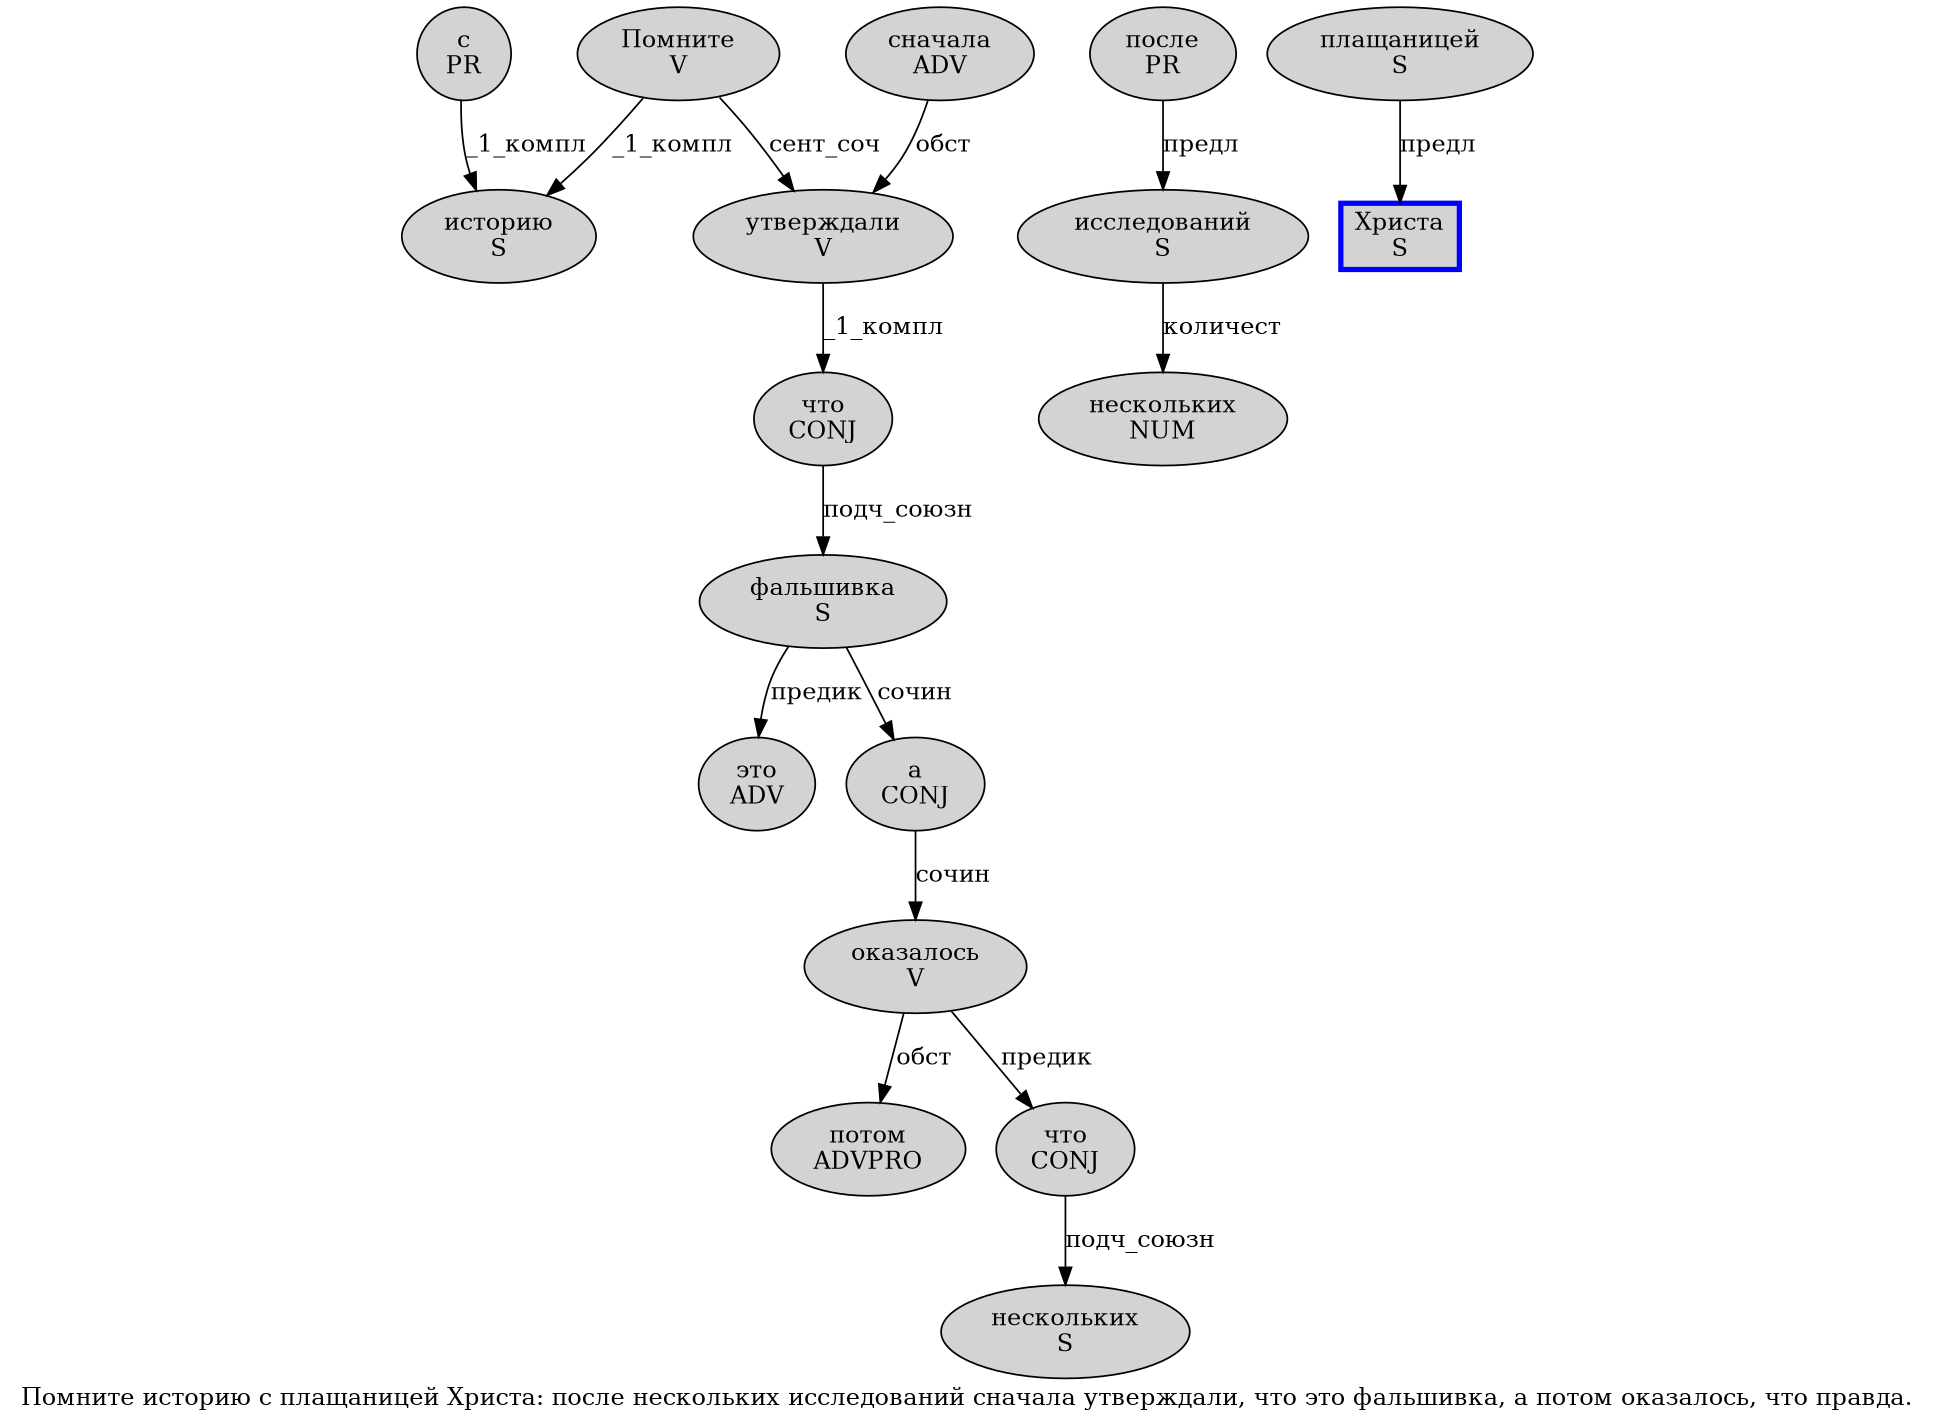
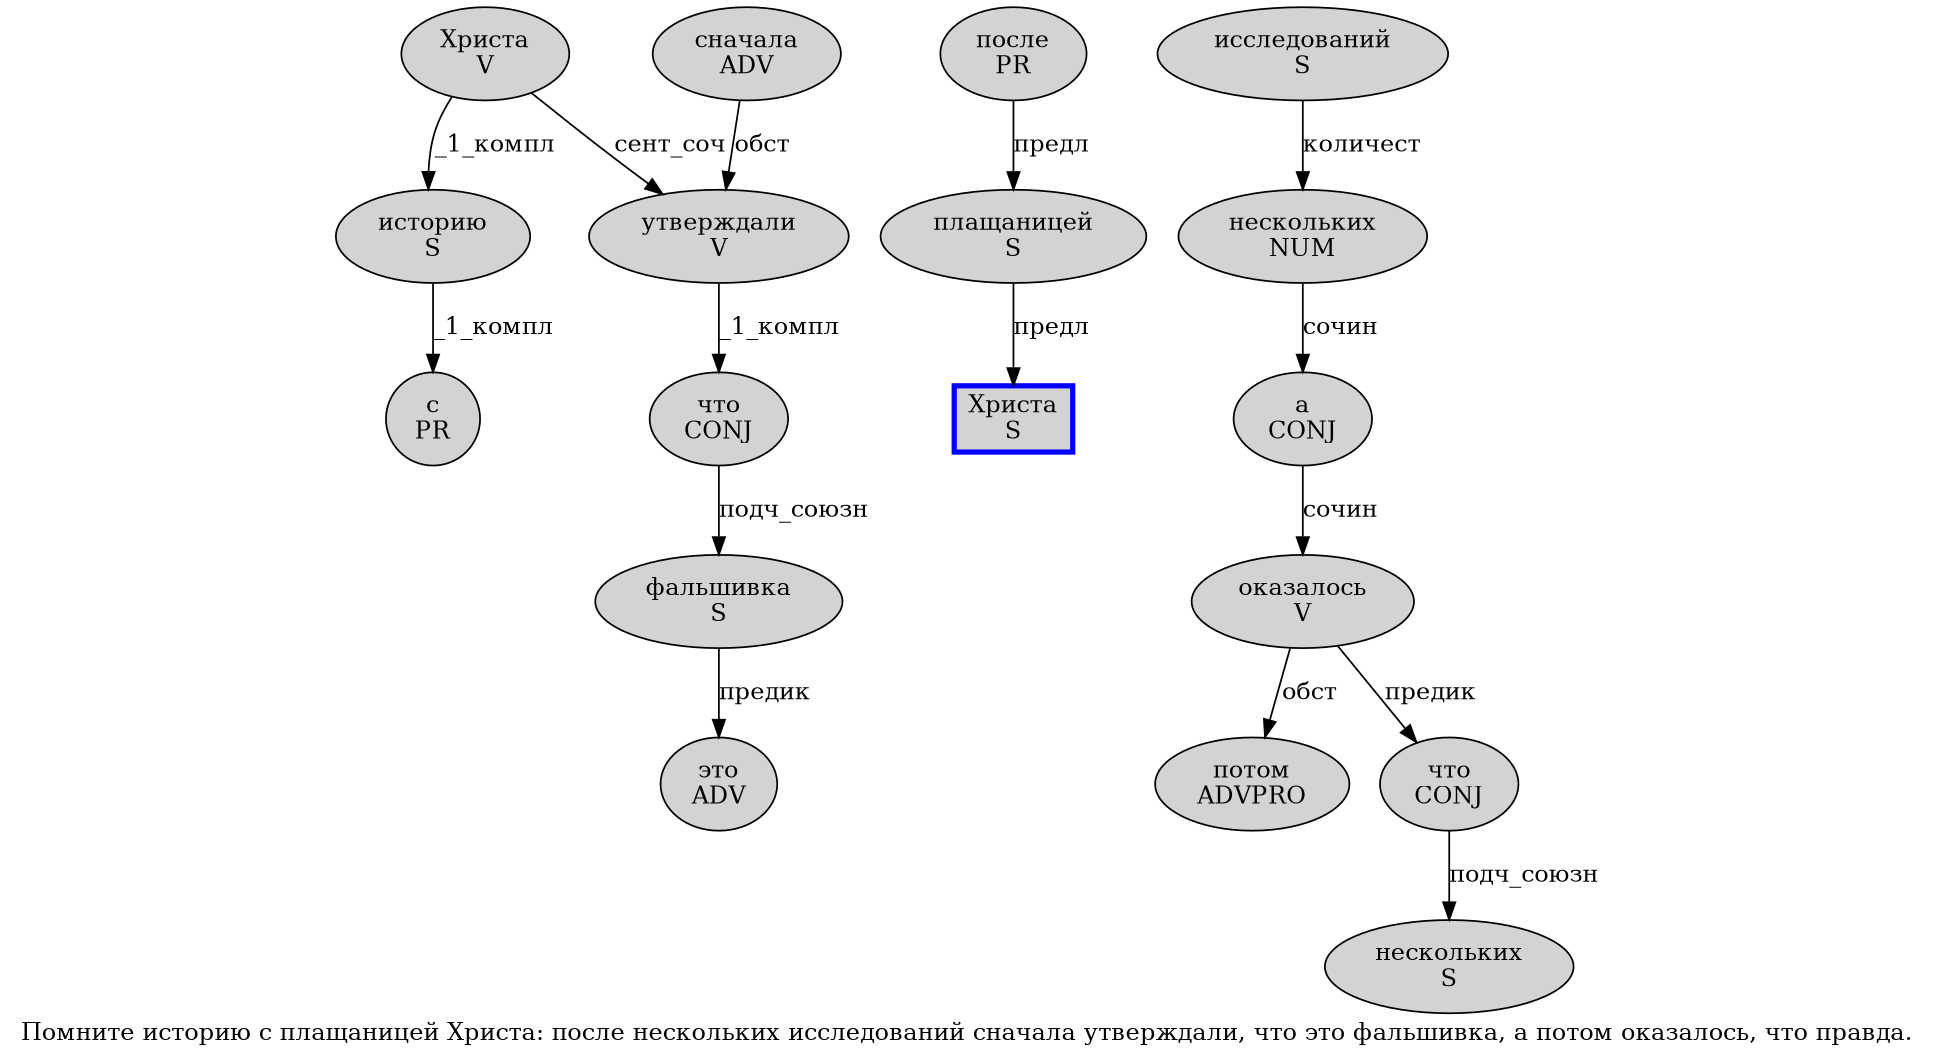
(678, 54) -> (485, 54)
(1163, 136) -> (1013, 136)
(463, 138) -> (433, 319)
(866, 686) -> (1303, 319)
